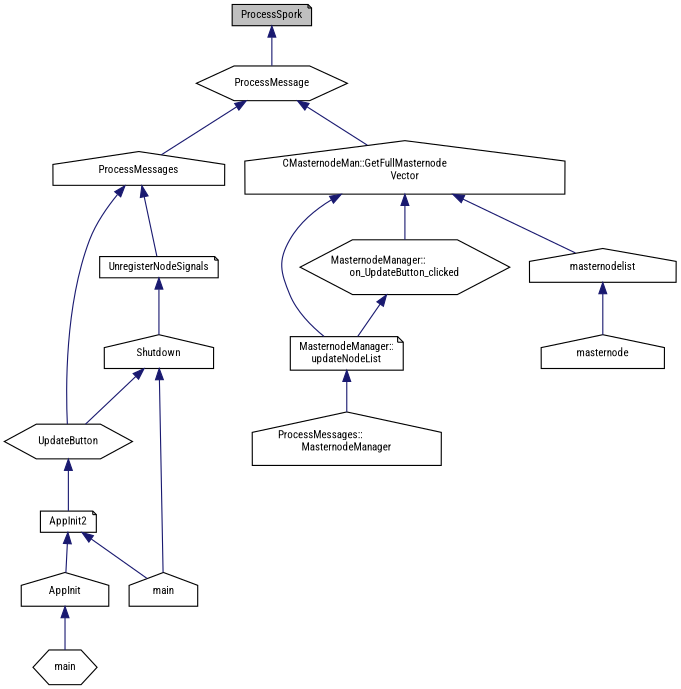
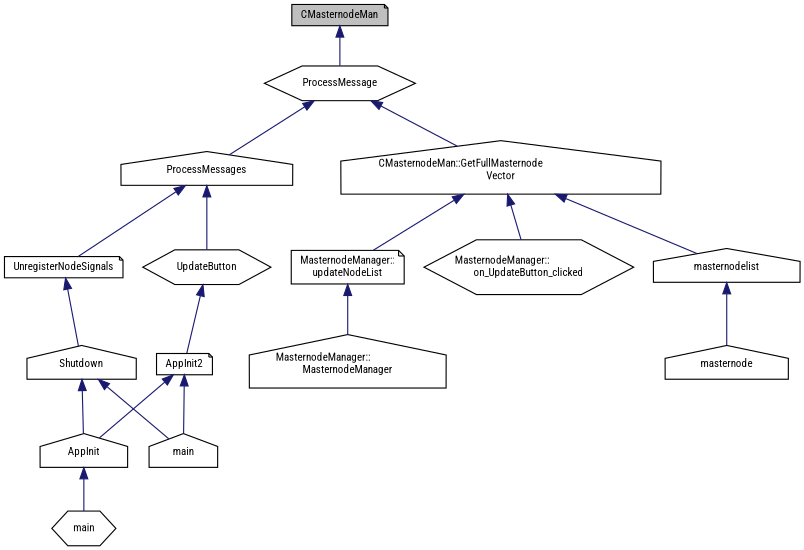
(272, 15) -> (340, 15)
(369, 320) -> none
(111, 400) -> (83, 412)
(347, 442) -> (348, 364)
